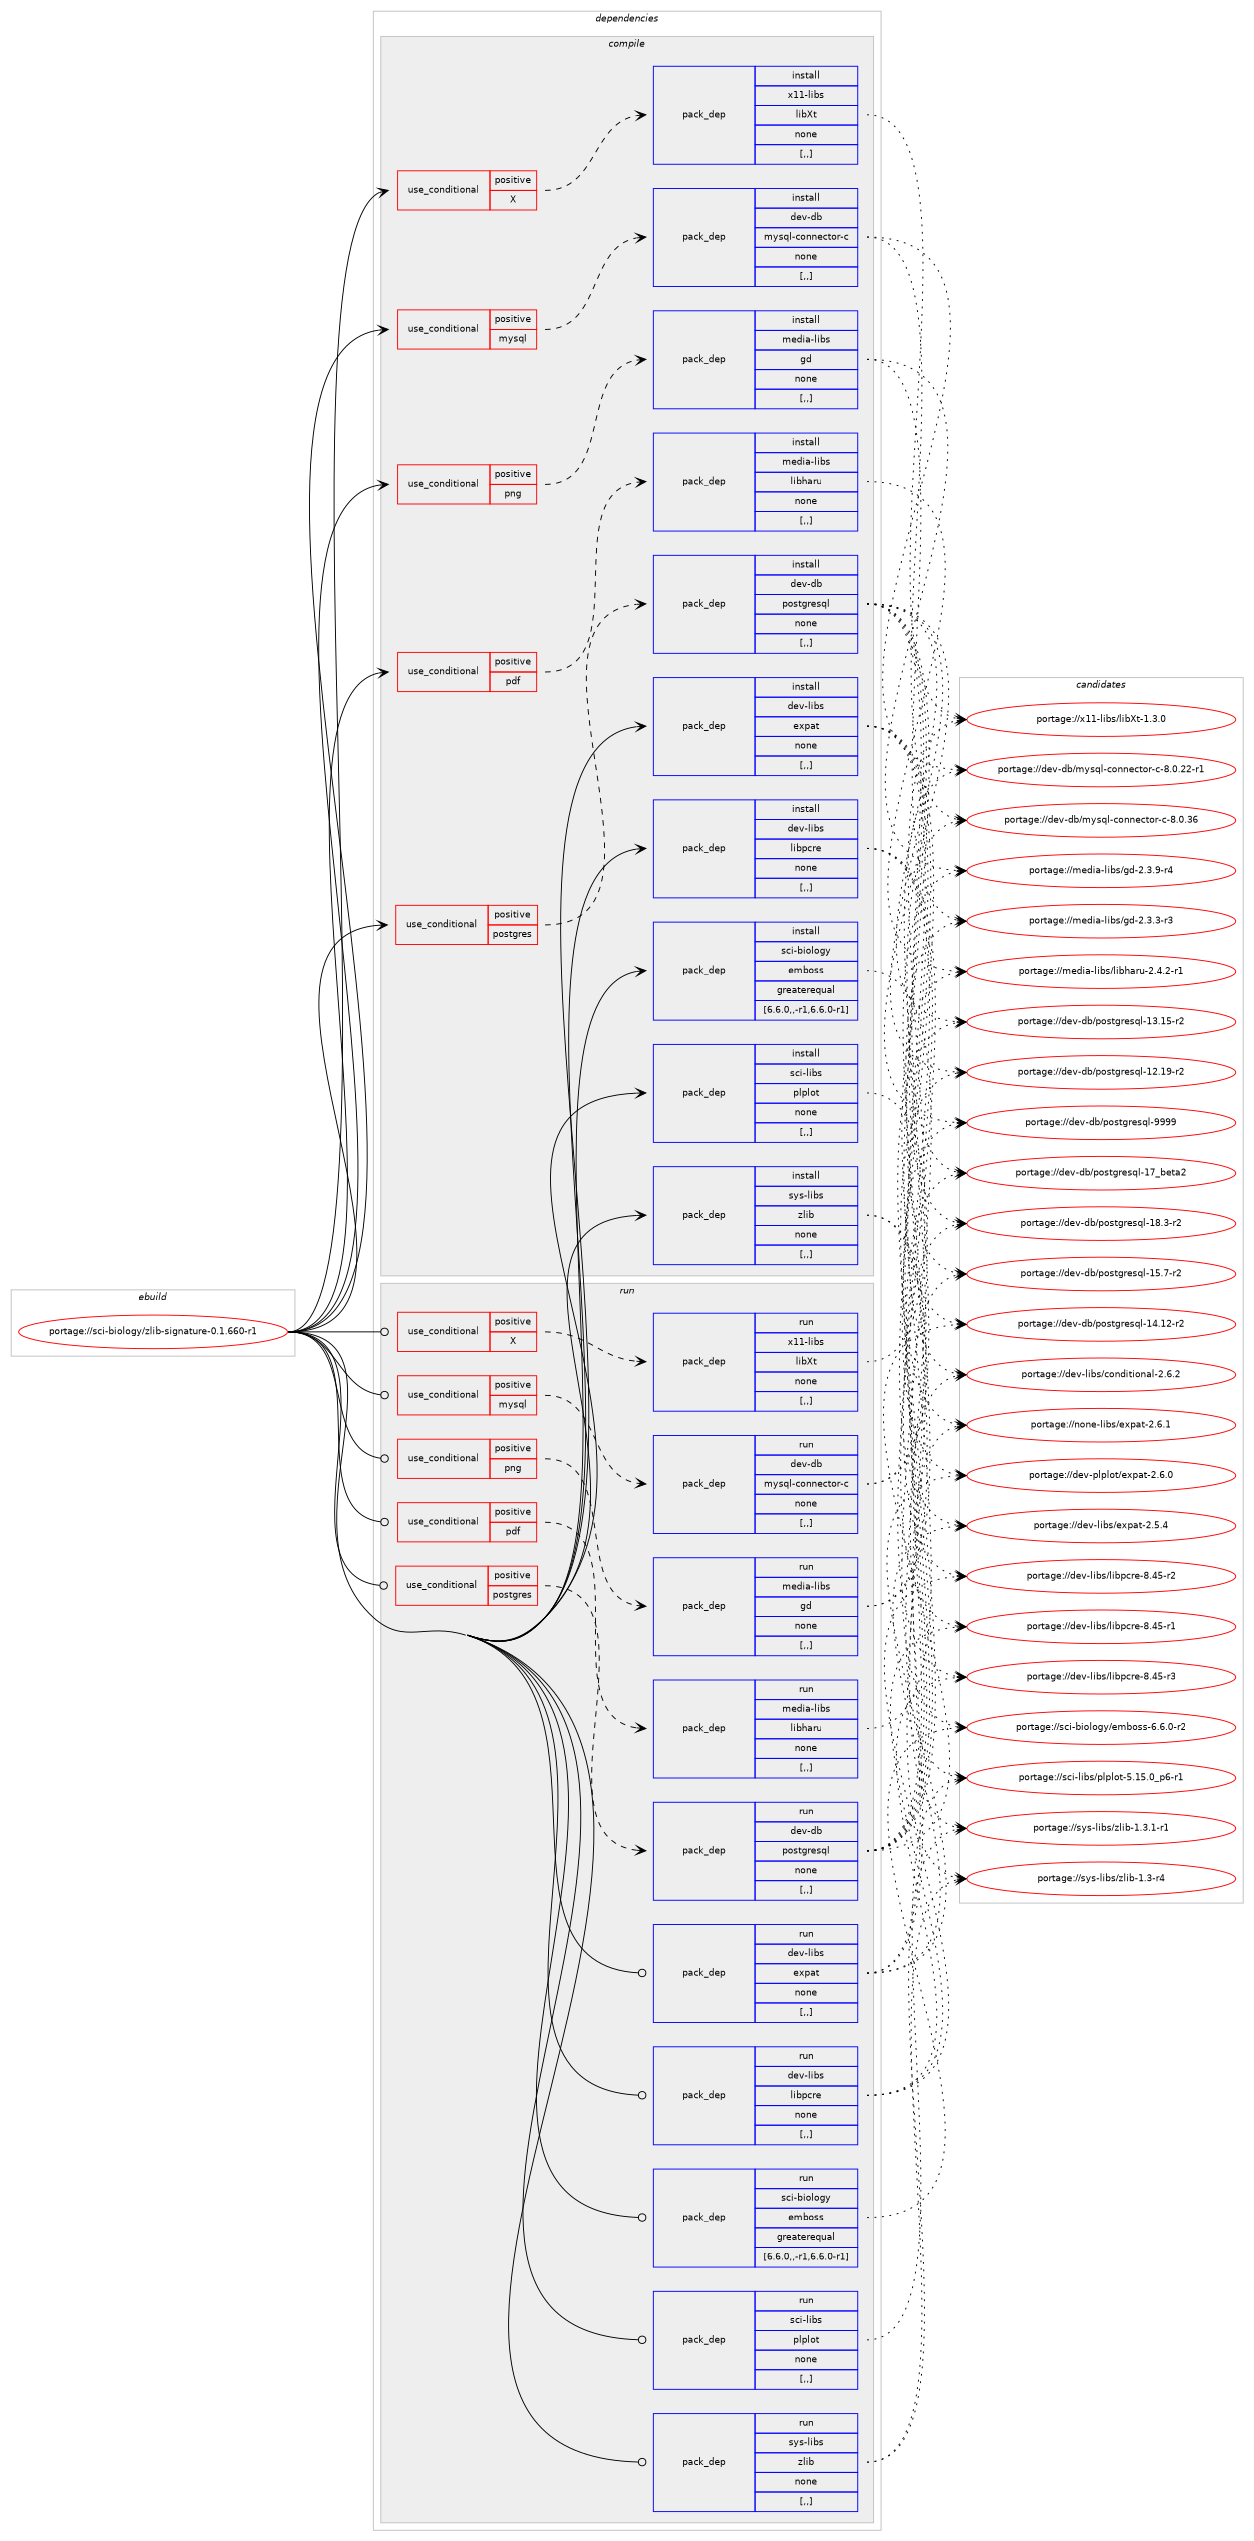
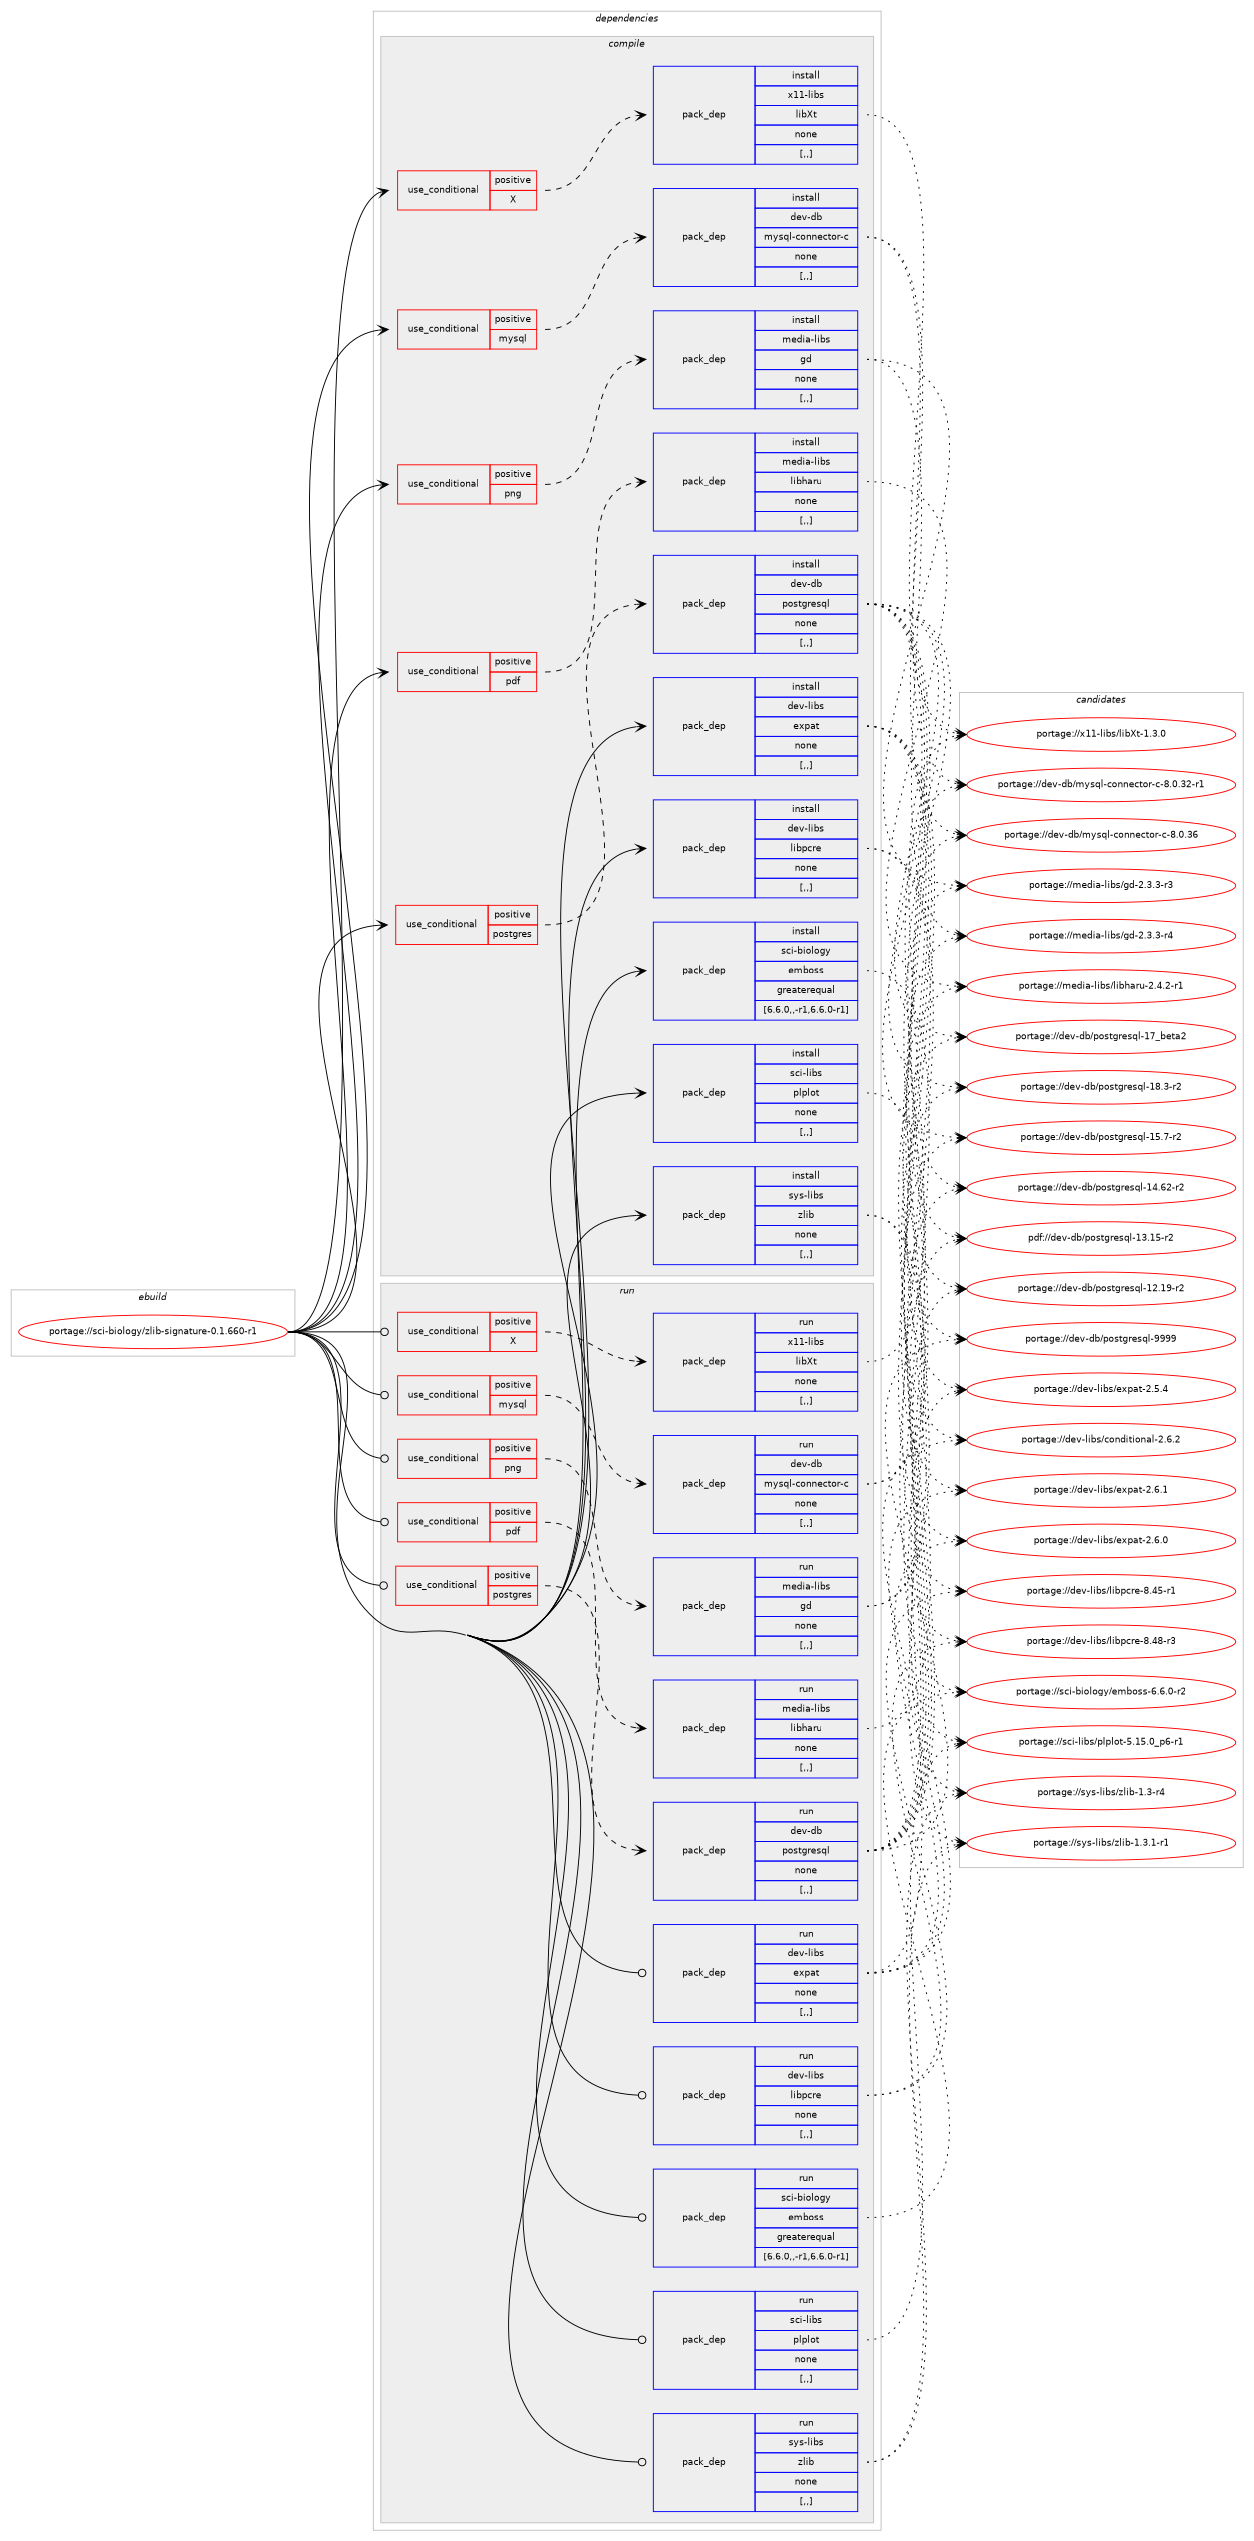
(1101, 770) -> (1101, 785)
(1101, 871) -> (1101, 936)
(1101, 1022) -> (1101, 1239)
(1101, 1324) -> (1101, 1188)
(1101, 1425) -> (1101, 1491)
(1101, 1476) -> (1101, 1541)
(1101, 1576) -> none
(1101, 1677) -> (1101, 1642)
